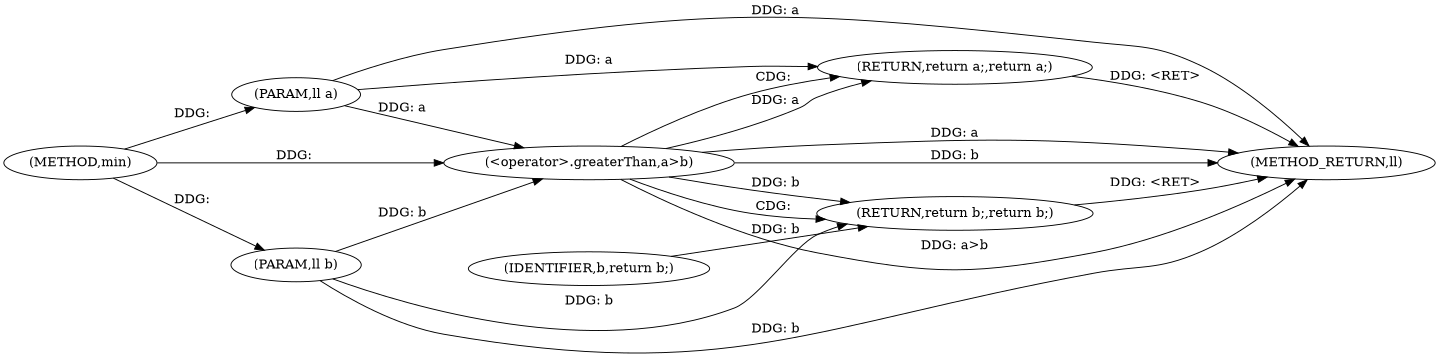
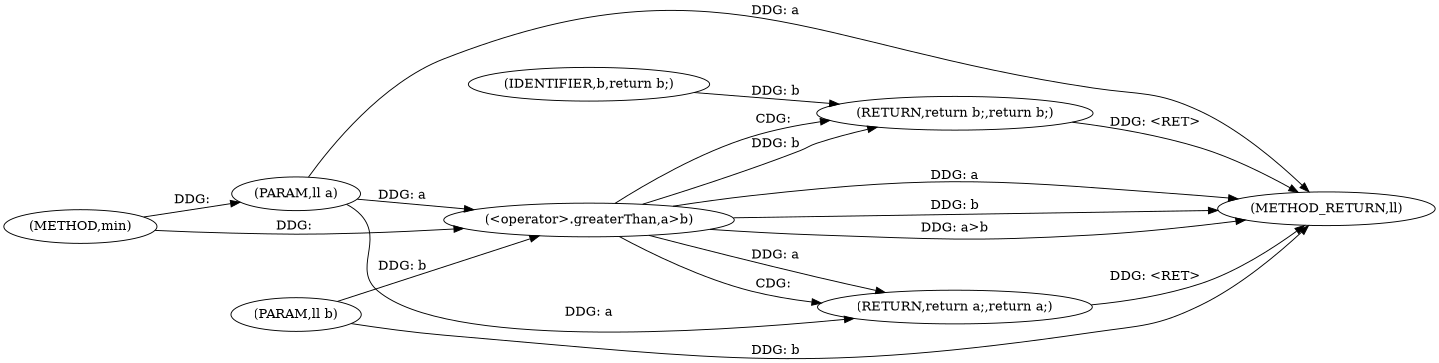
(185, 212) -> none
(598, 330) -> none
